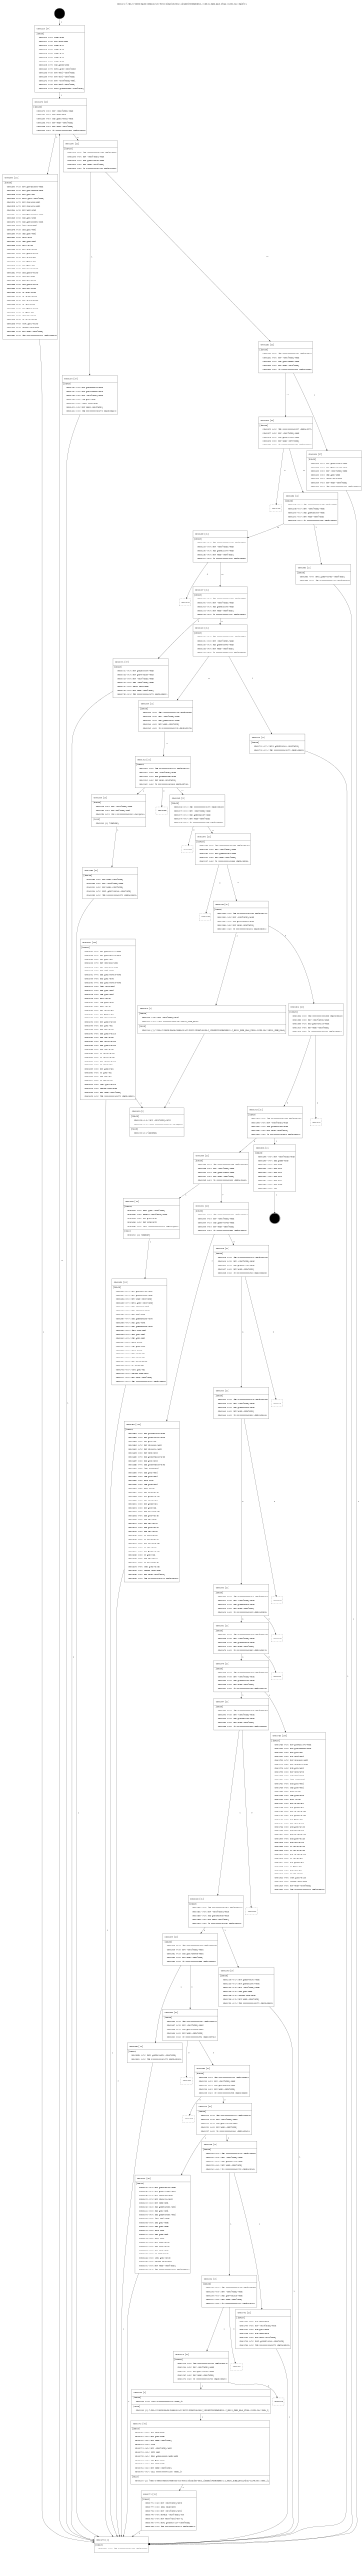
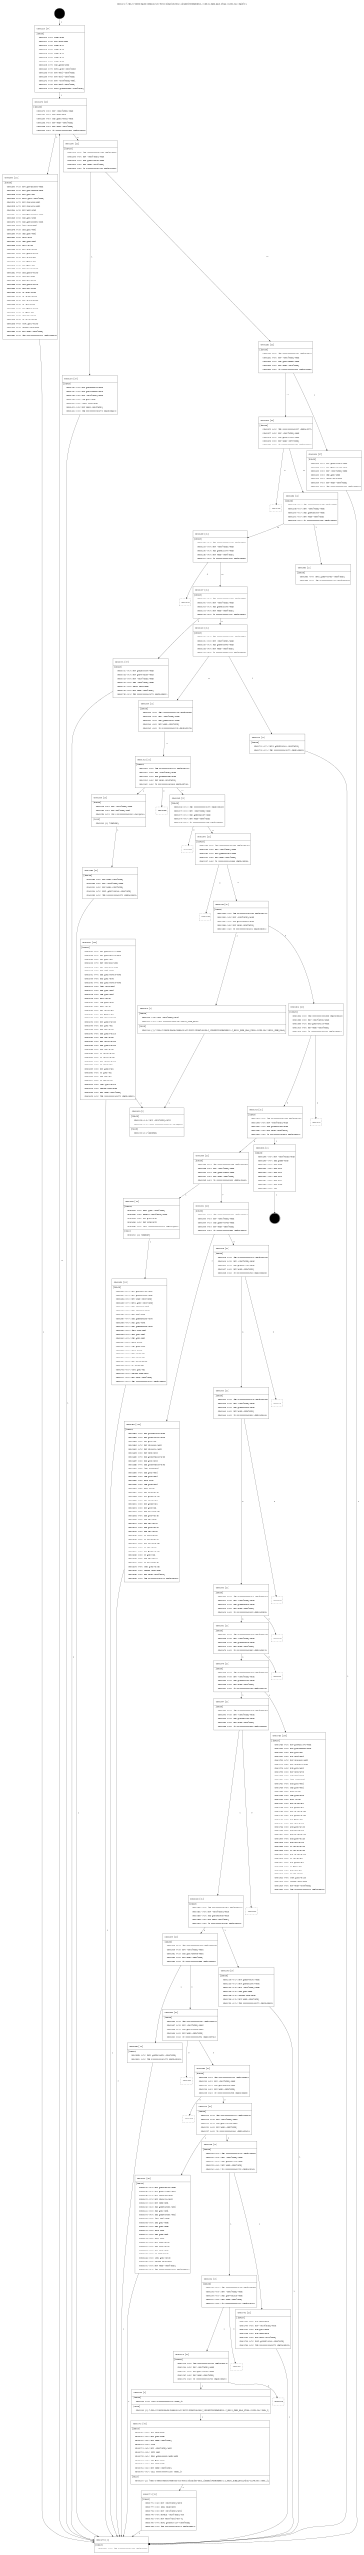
(352, 1655) -> none
